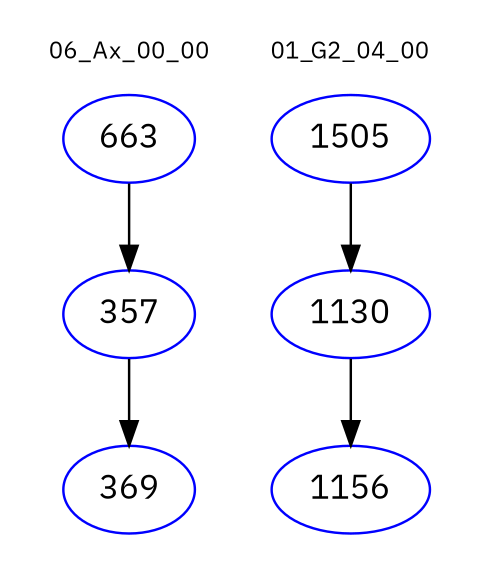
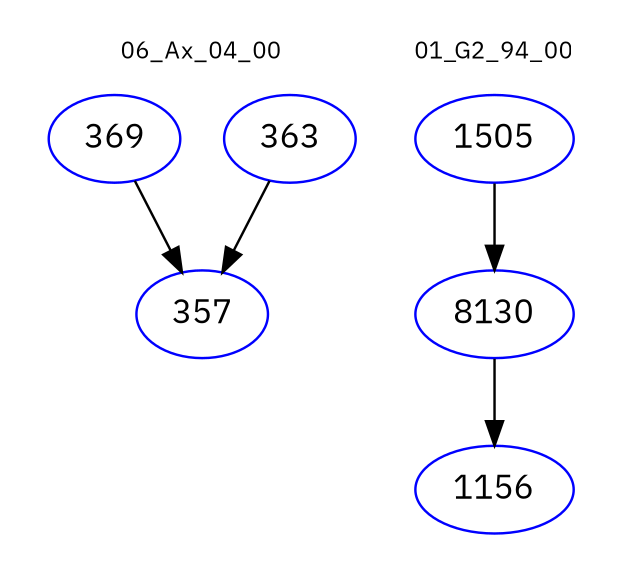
(130, 52) -> (202, 52)
(351, 52) -> (495, 52)
(129, 139) -> (290, 139)
(351, 314) -> (495, 314)
(129, 390) -> (153, 216)
